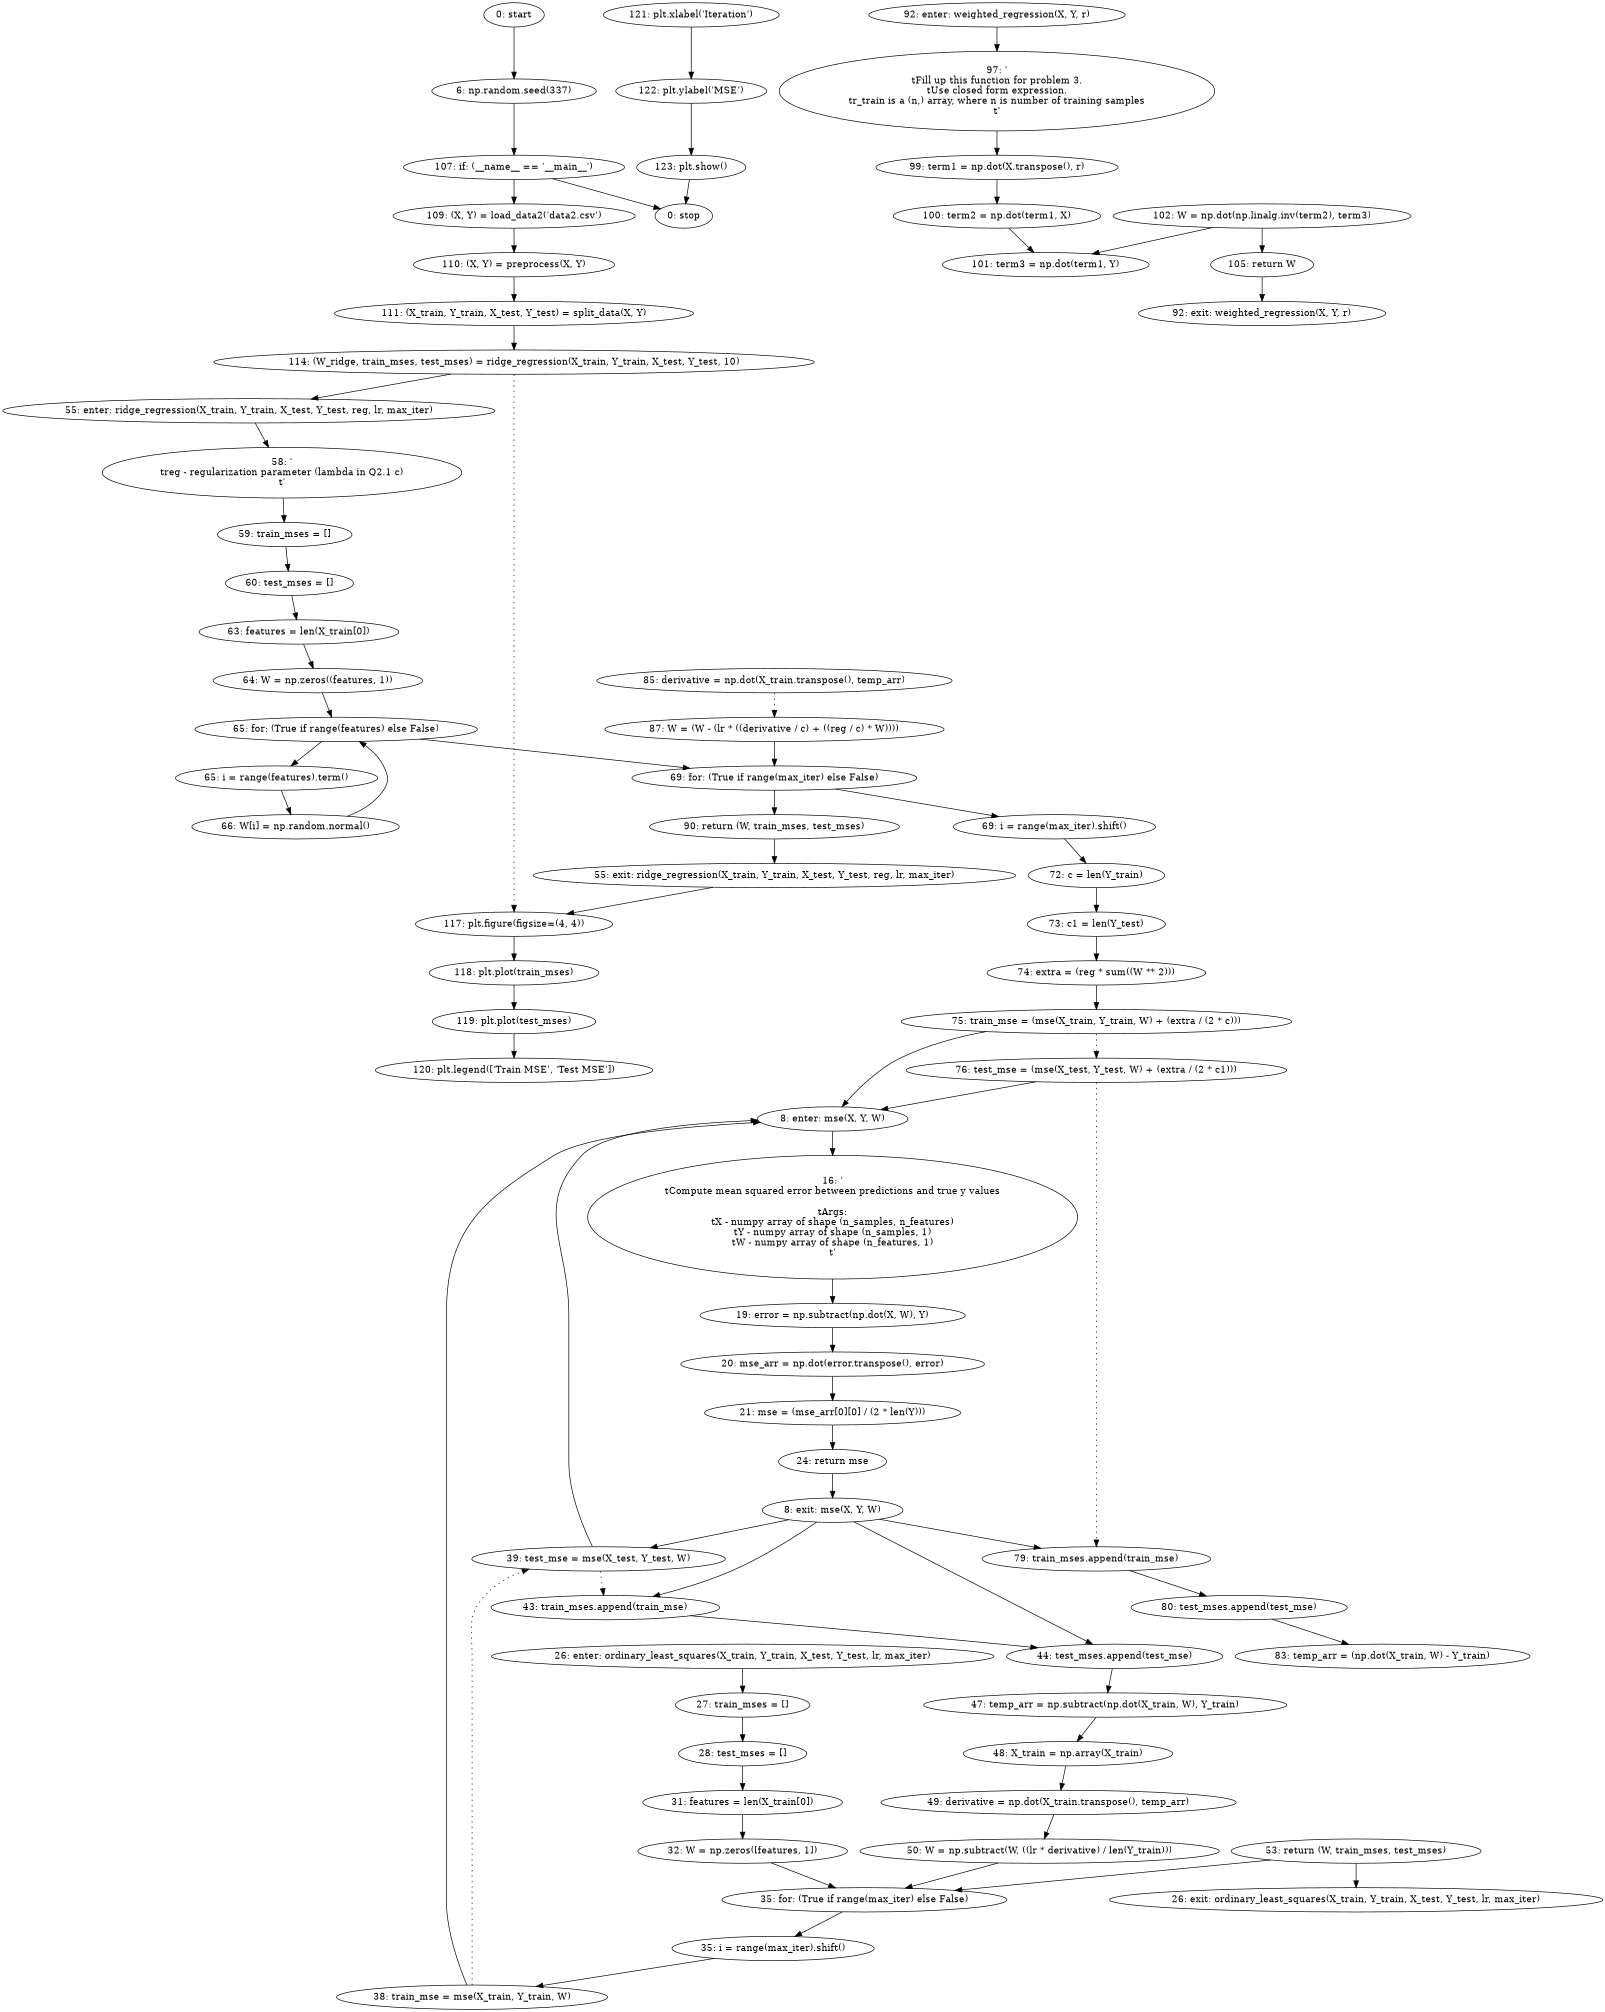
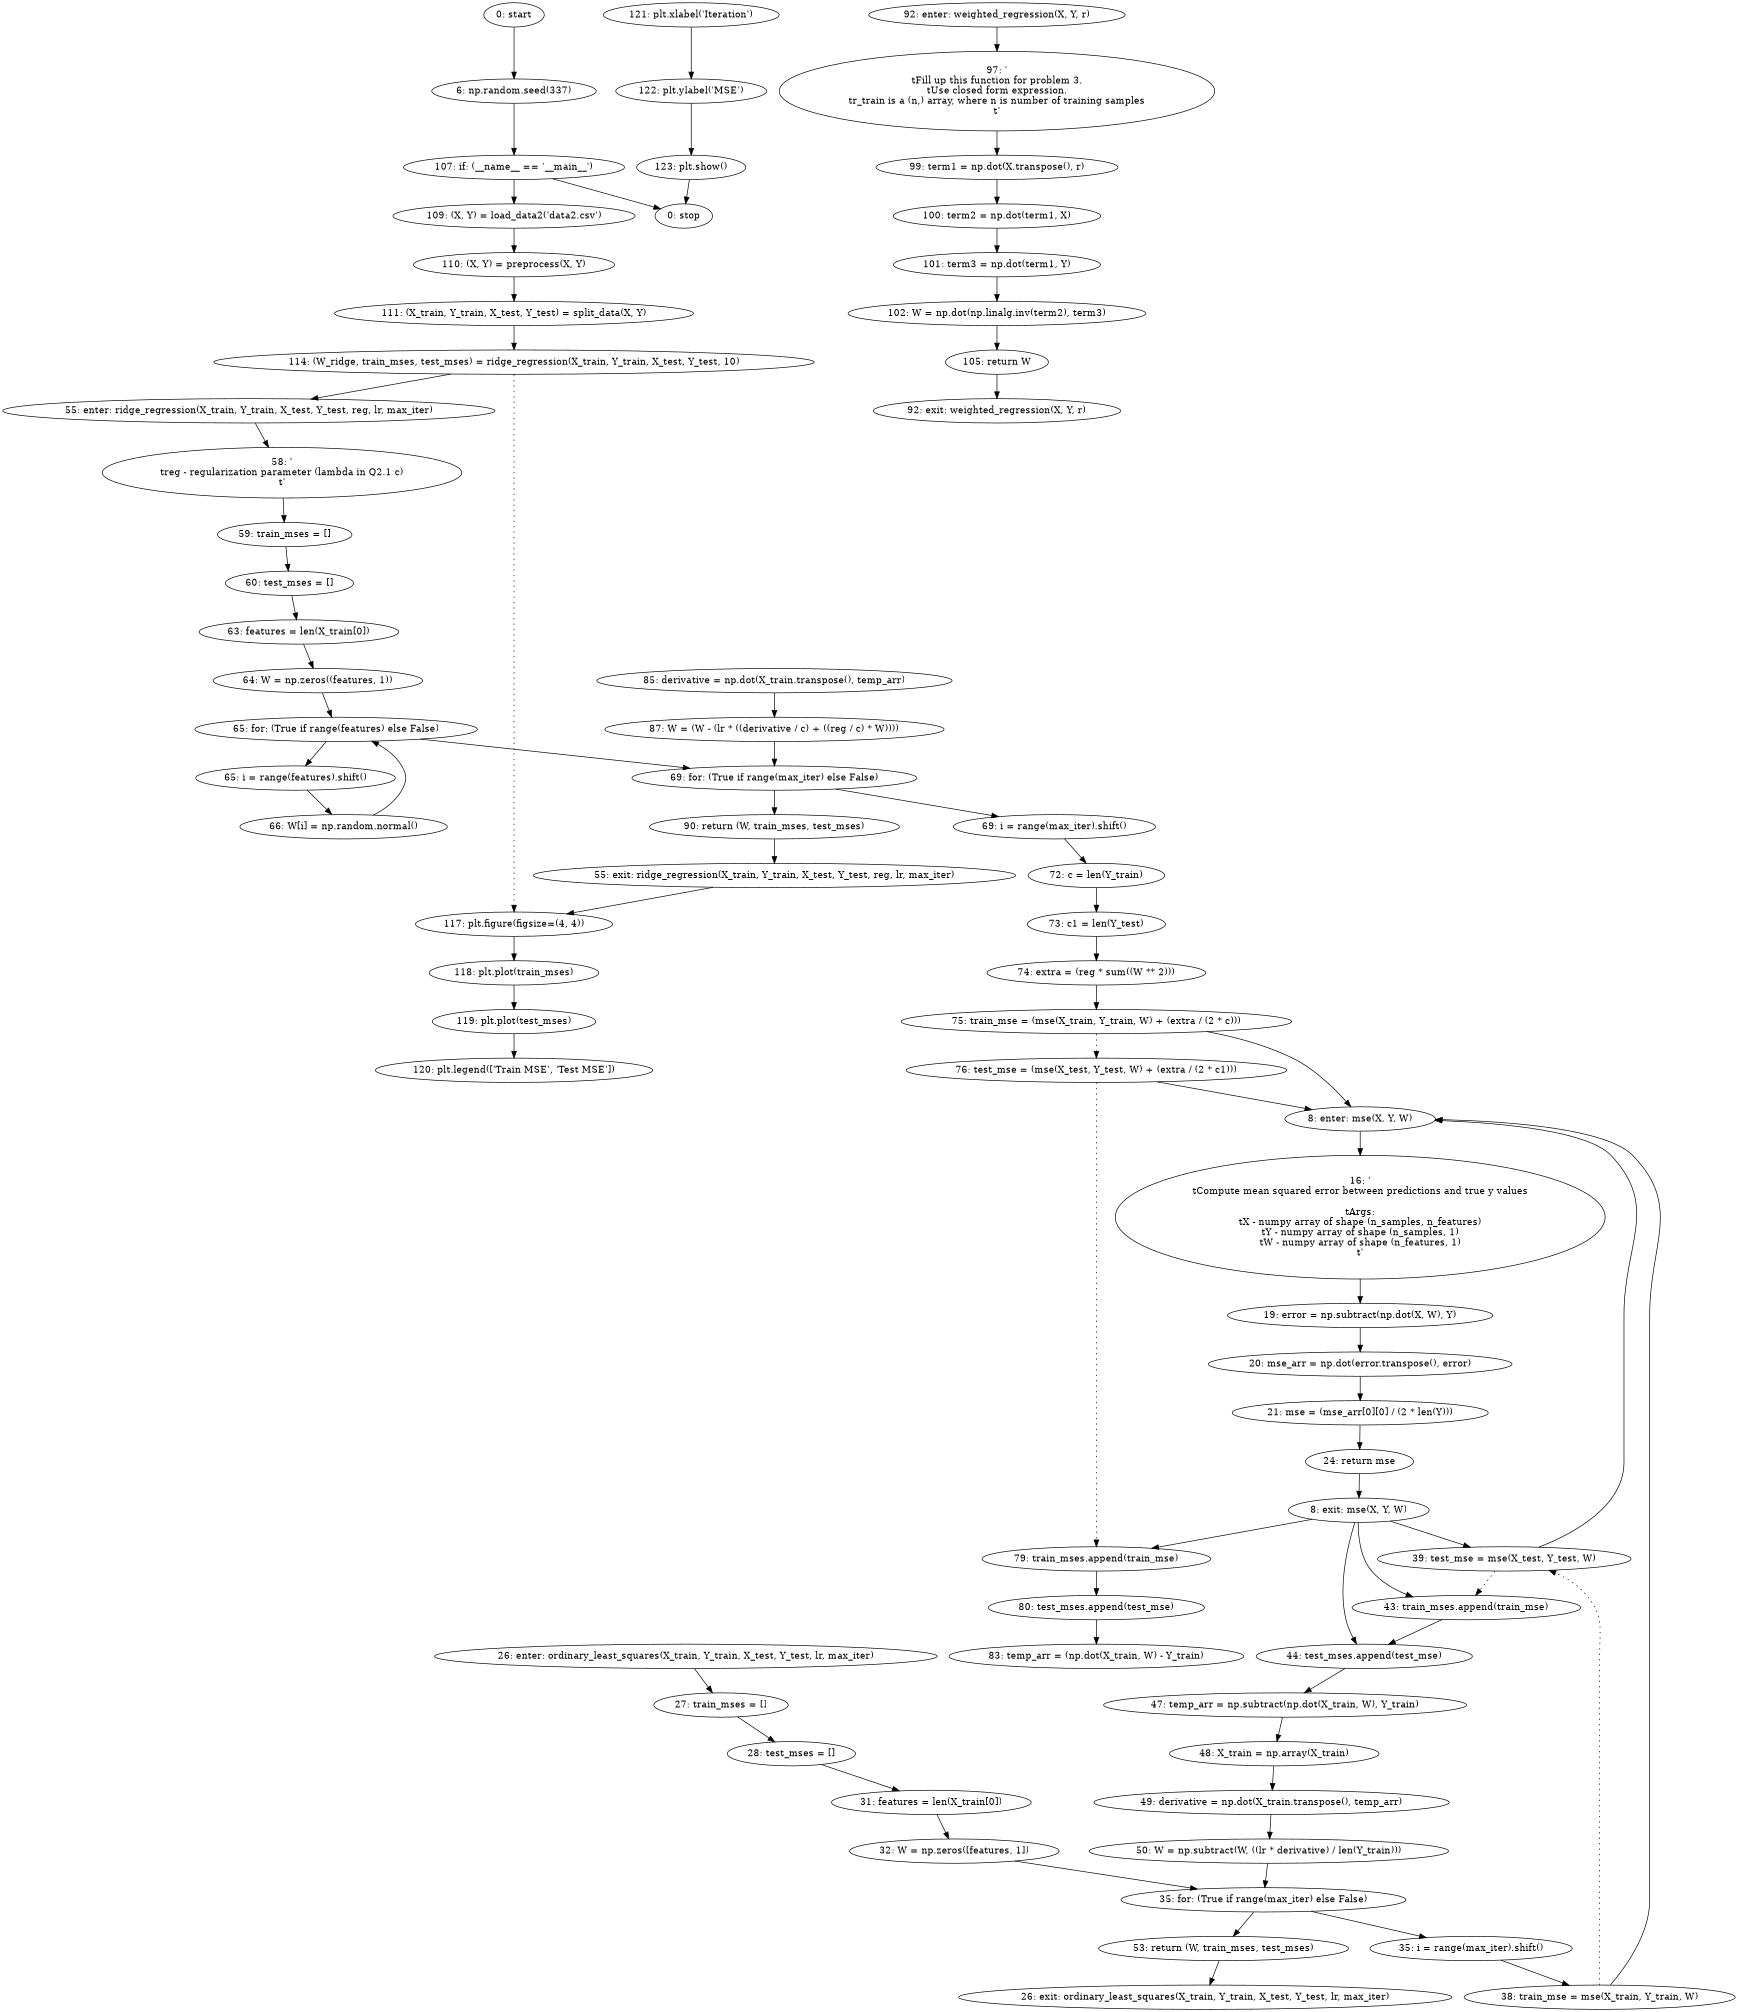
(1156, 240) -> (997, 286)
(774, 702) -> (774, 702)
(277, 778) -> (296, 778)
(1116, 1875) -> (1246, 1922)
